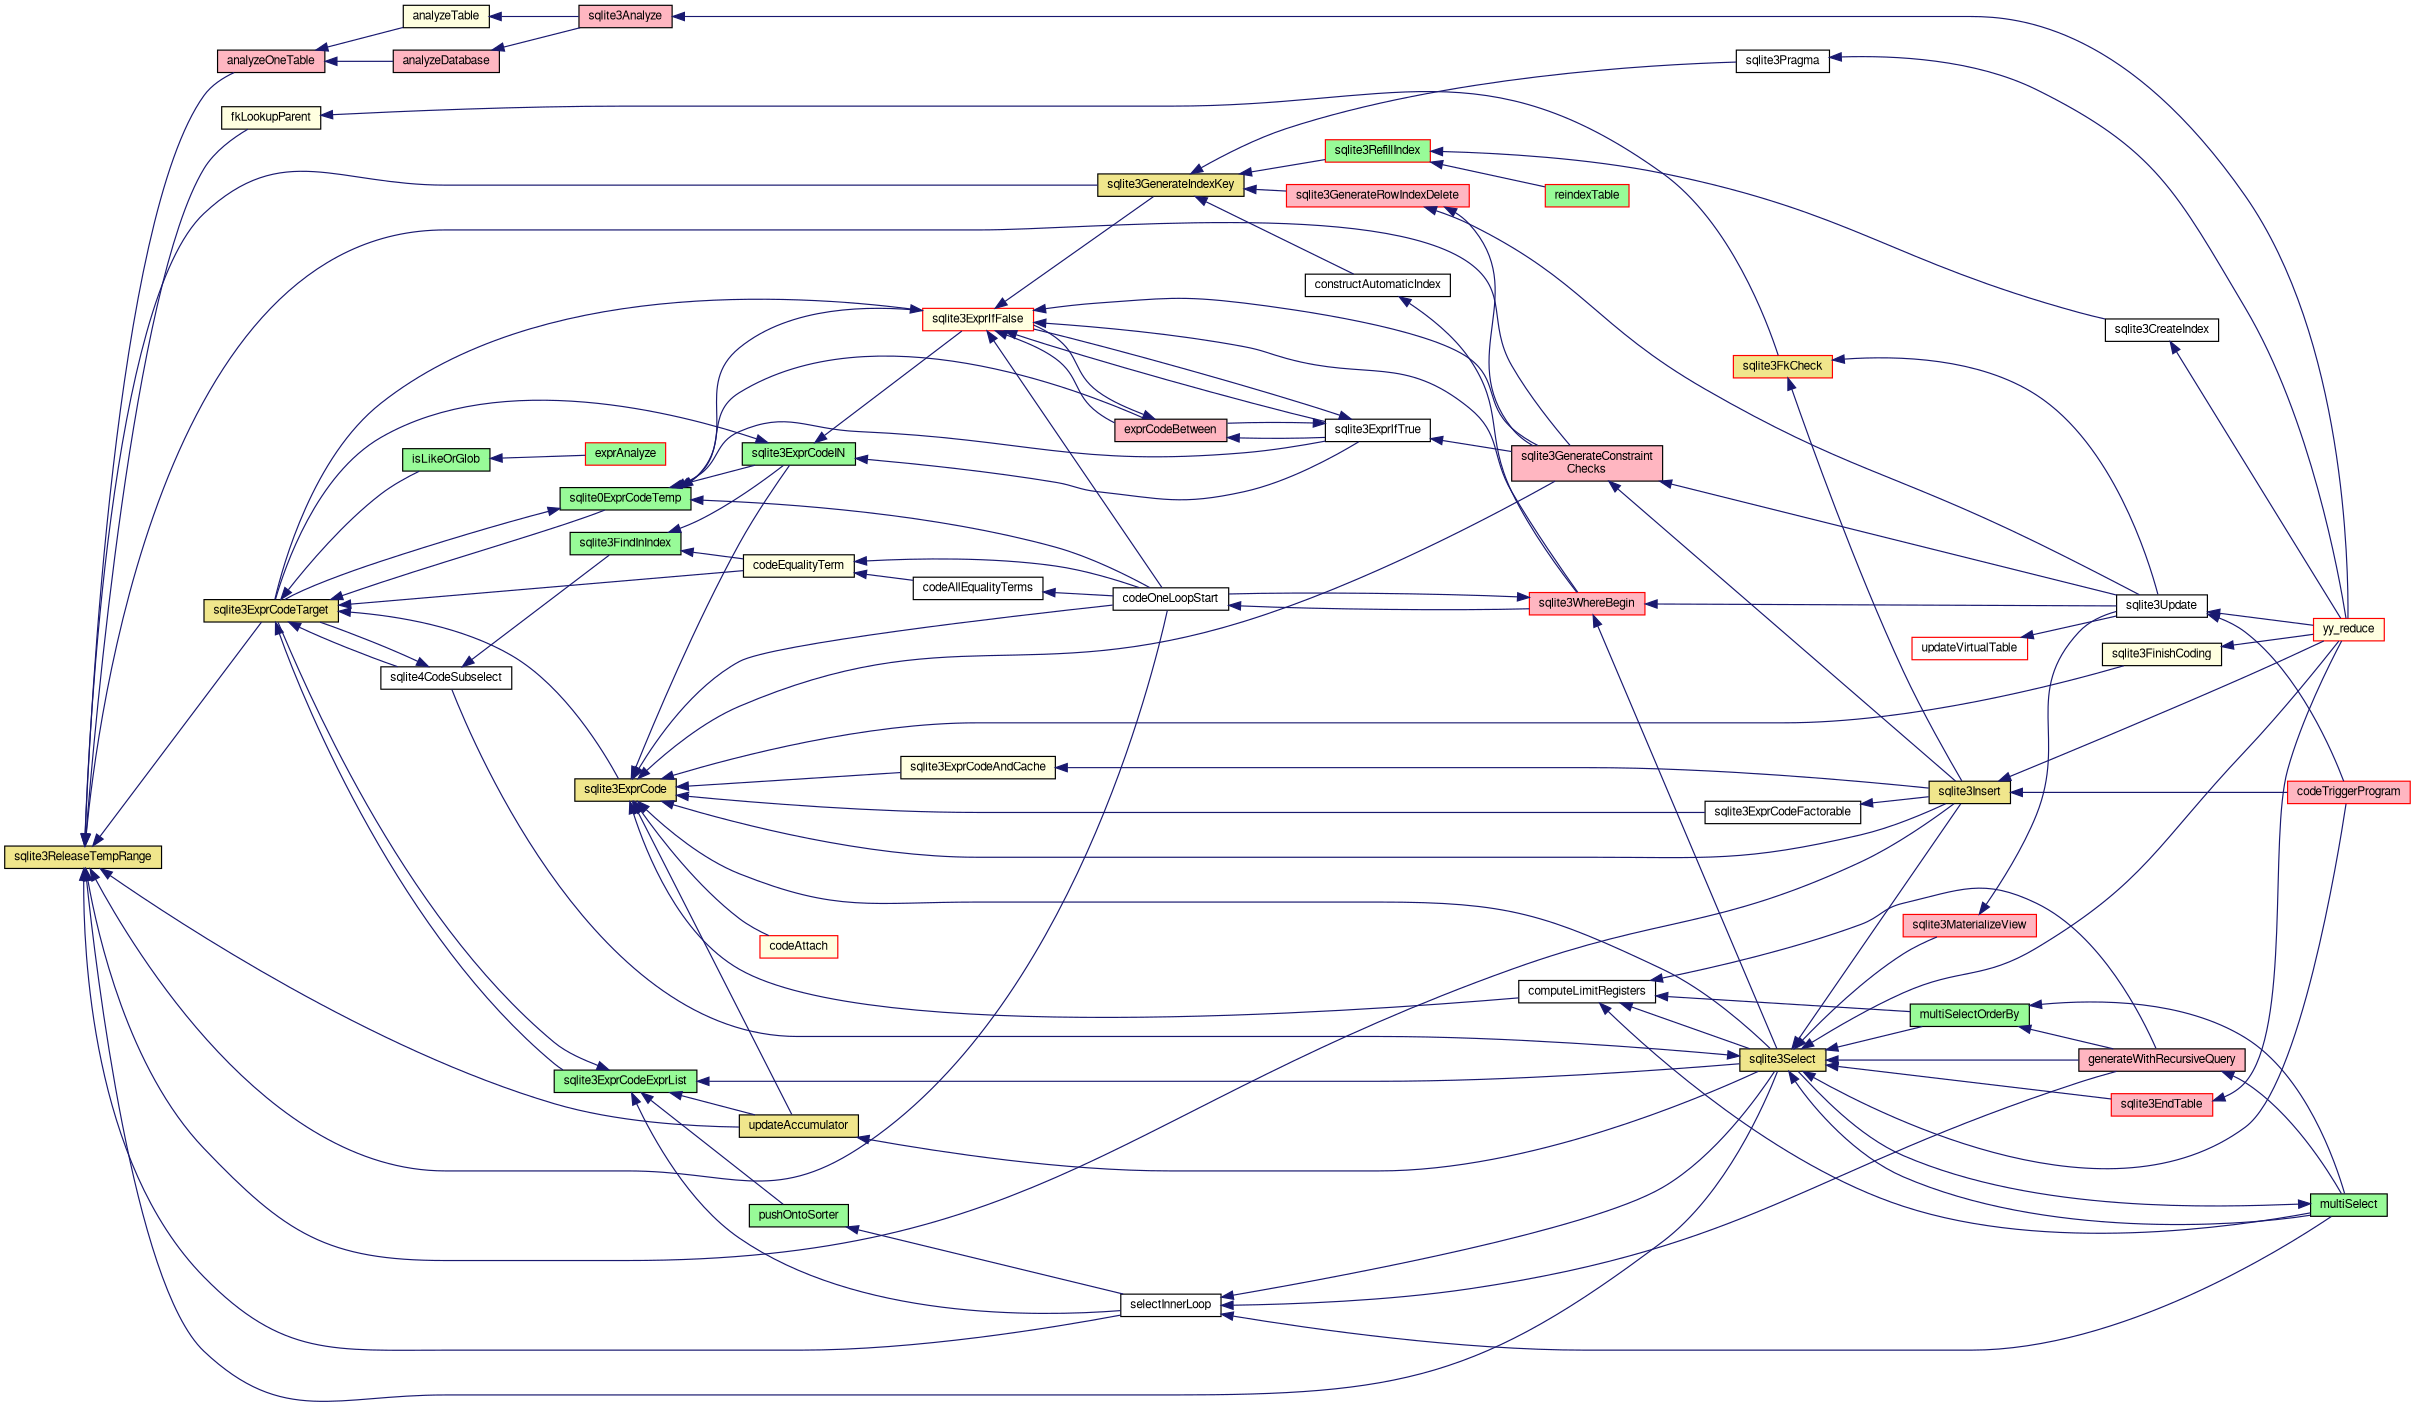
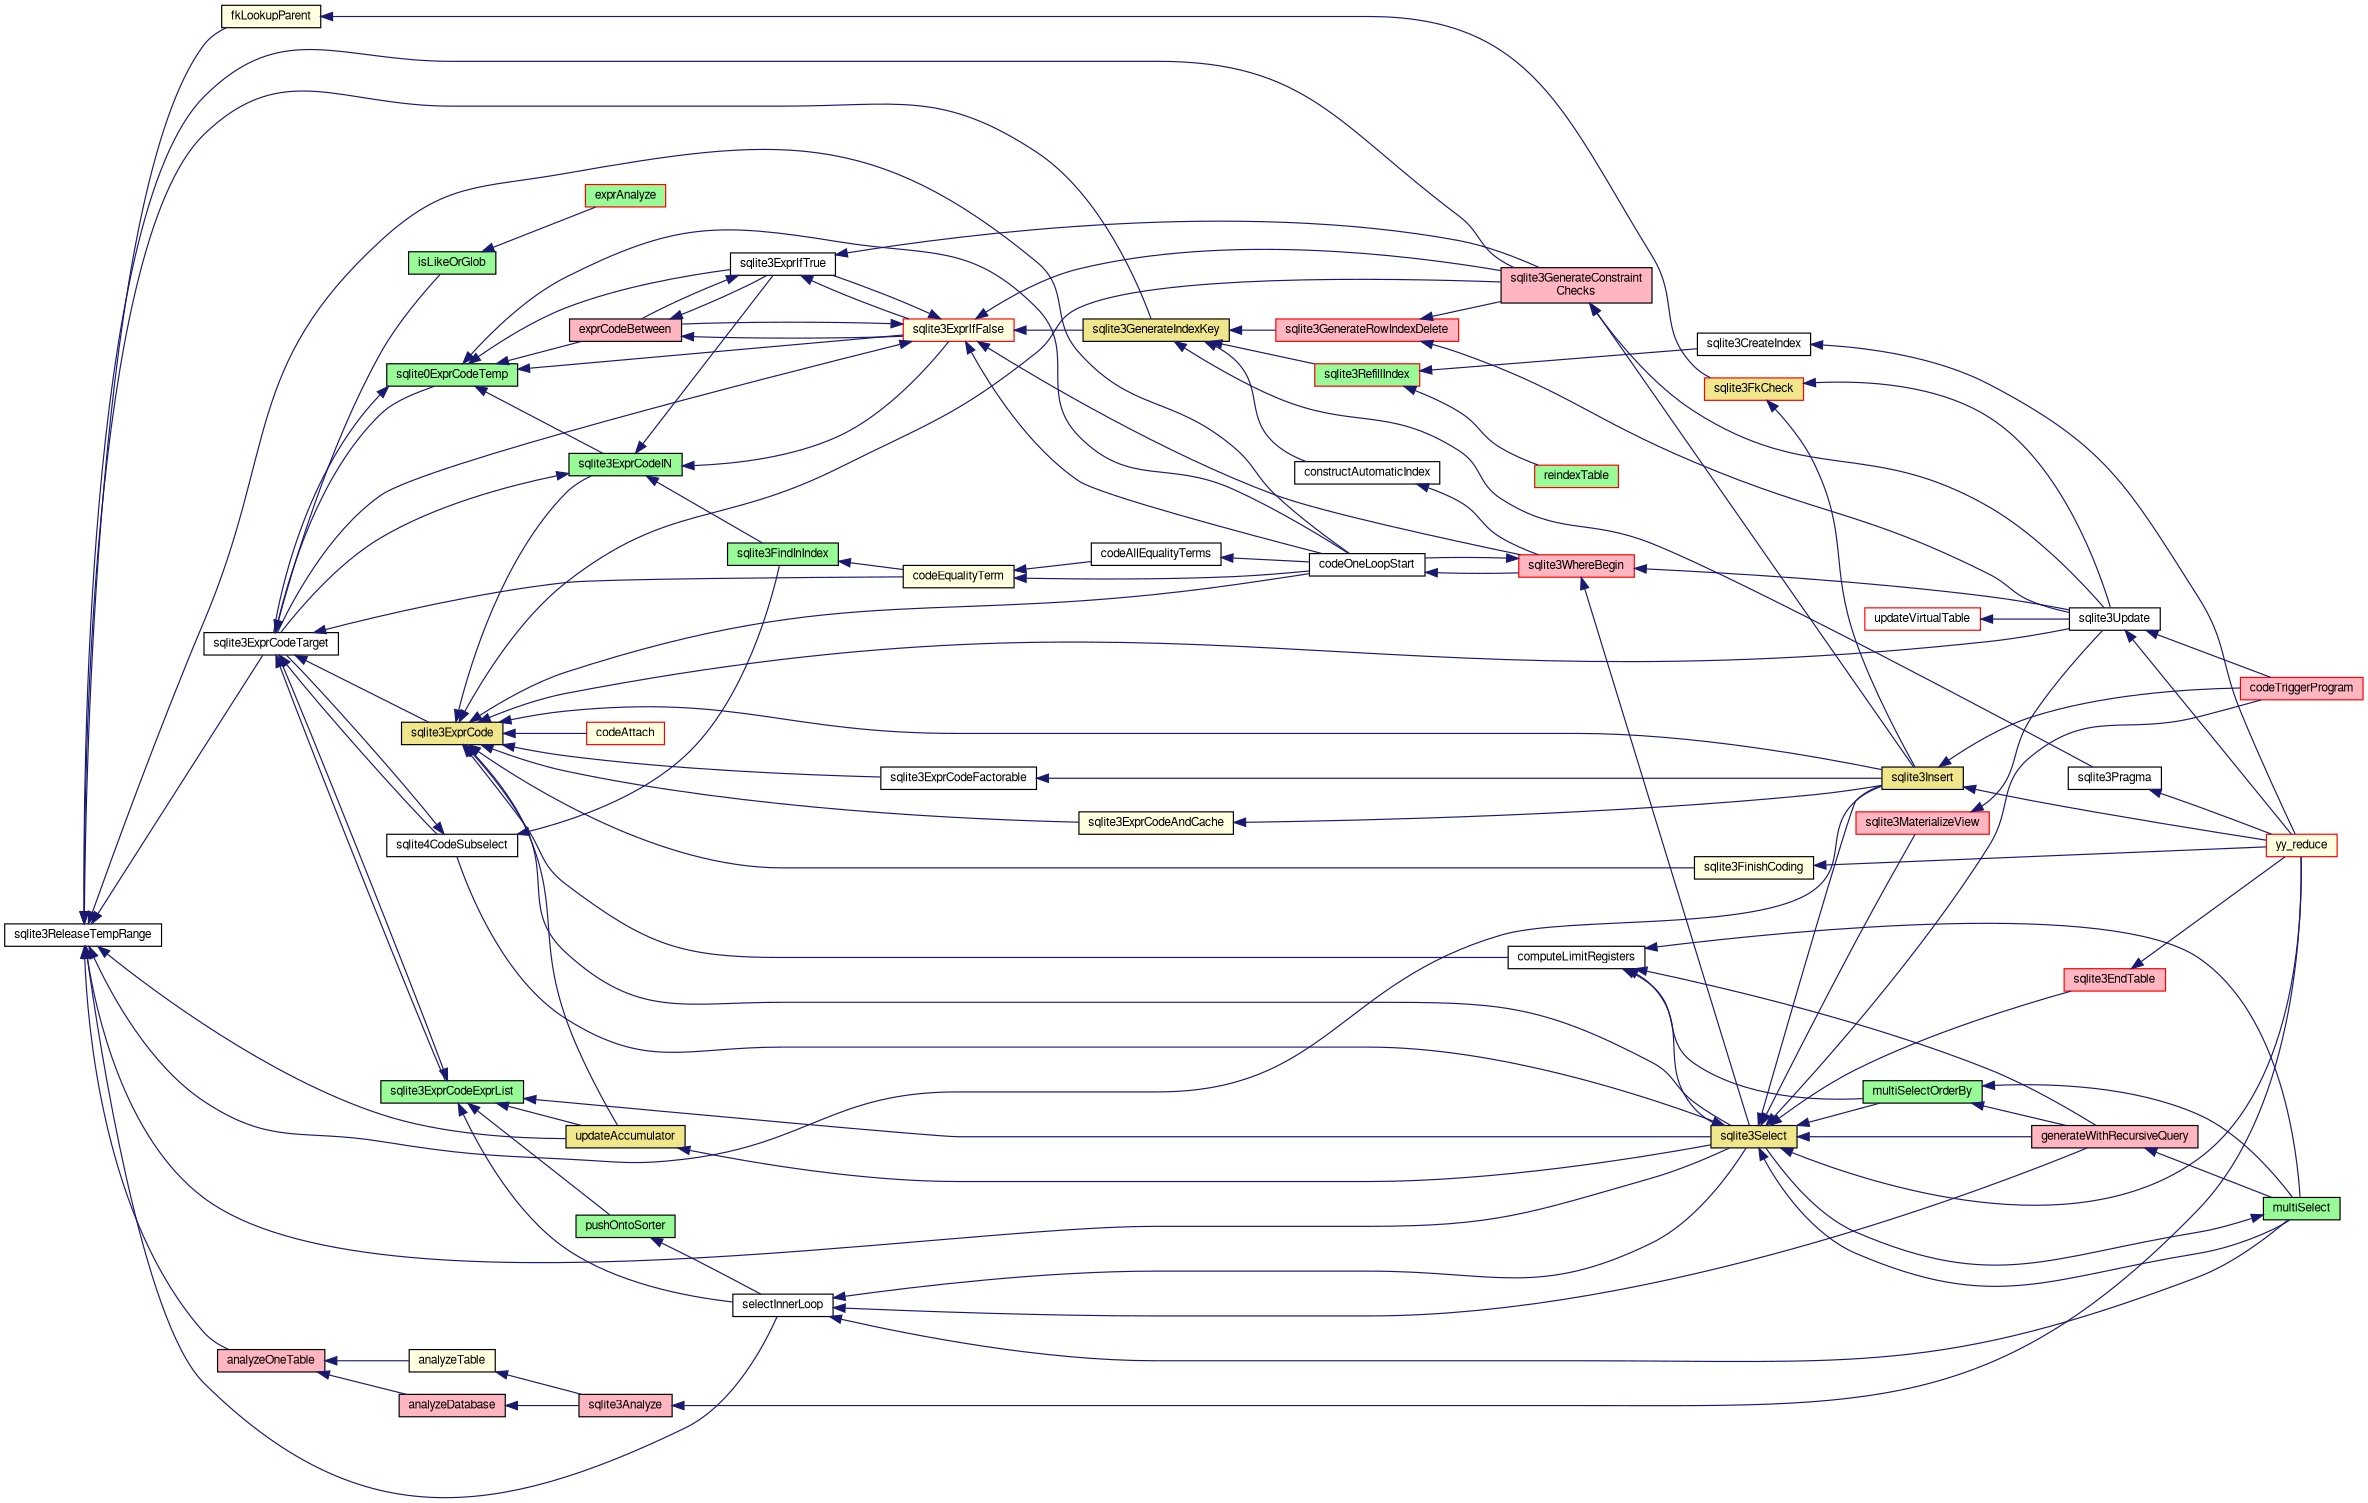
(744, 494) -> (702, 508)
(271, 611) -> (271, 644)
none -> (1277, 648)
(83, 857) -> (83, 935)
